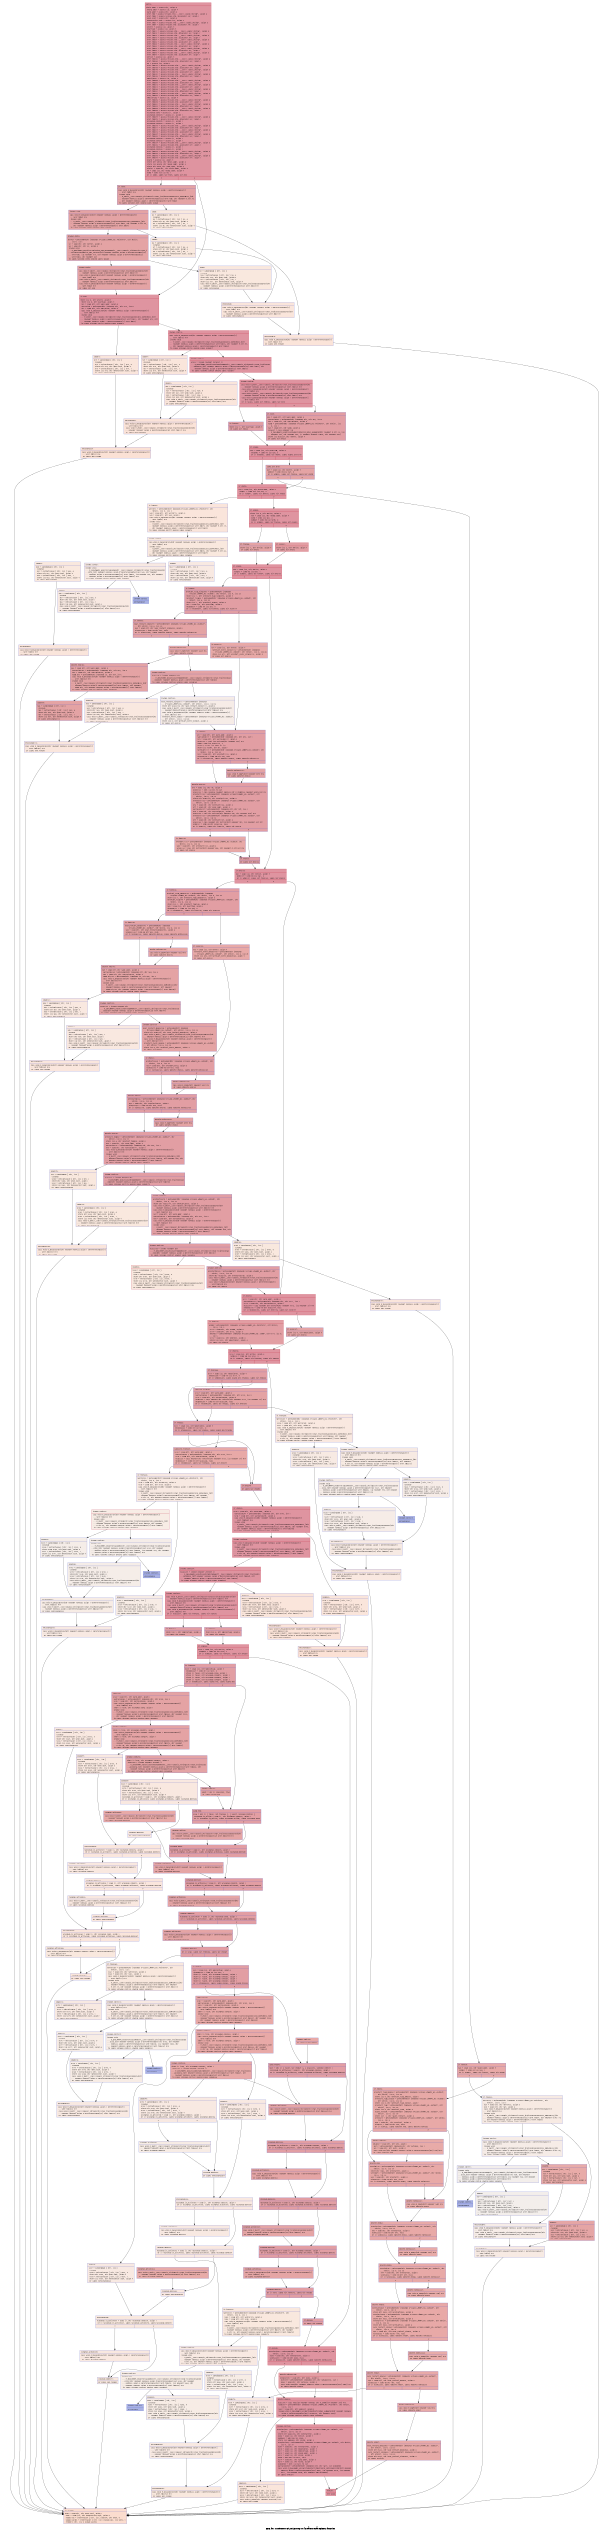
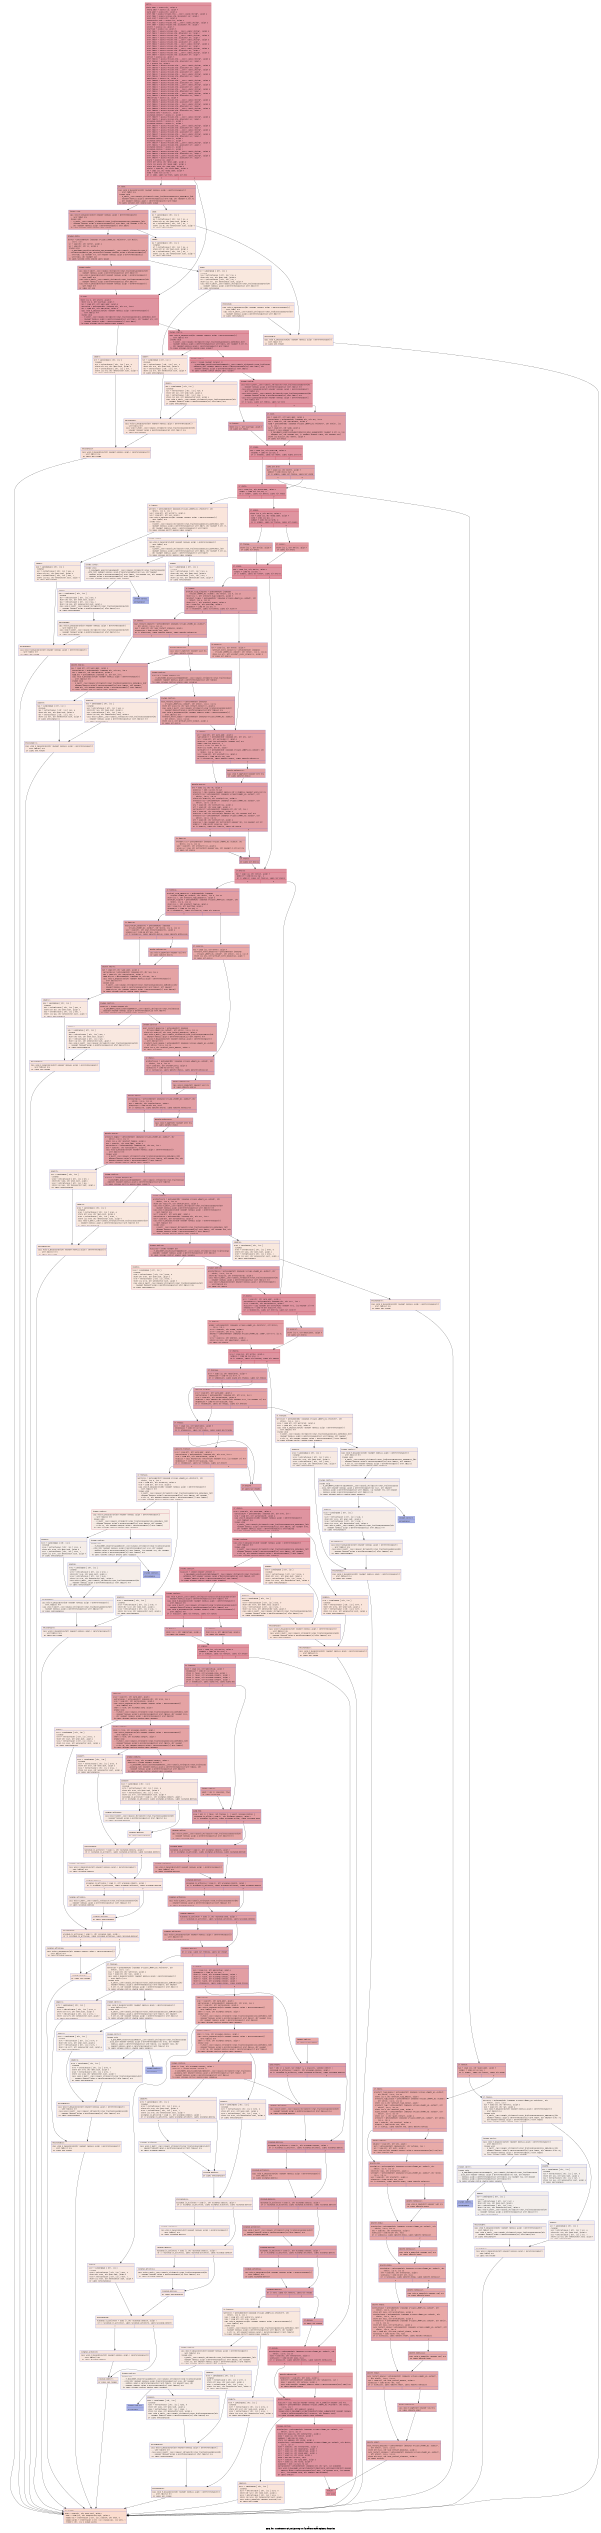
(254, 257) -> none
(247, 295) -> (178, 316)
none -> (118, 547)
none -> (94, 628)
none -> (125, 649)
(59, 711) -> (59, 711)
(198, 711) -> (198, 711)
(426, 1487) -> none
(61, 1549) -> (60, 1549)
none -> (287, 1575)
(199, 1779) -> none
(140, 1816) -> (140, 1816)
(160, 1842) -> (140, 1826)
none -> (86, 2147)
(448, 2166) -> (428, 2135)
(564, 2174) -> (564, 2174)
(556, 2206) -> none
(572, 2231) -> (572, 2231)
(173, 2273) -> (173, 2273)
(218, 2283) -> (175, 2262)
(318, 2391) -> (388, 2415)
